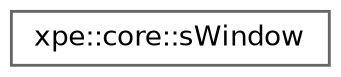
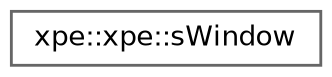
(170, 38) -> (166, 38)
